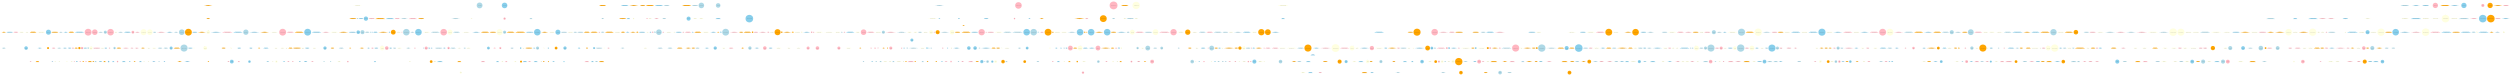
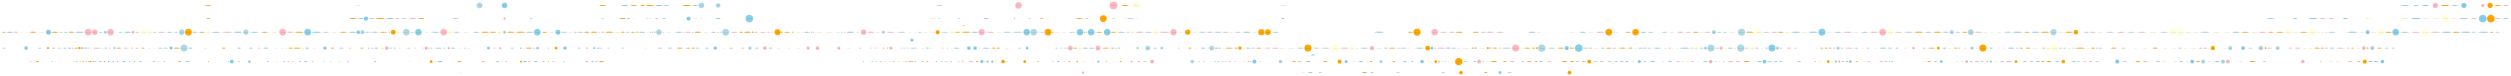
(1490, 32) -> (1490, 32)
